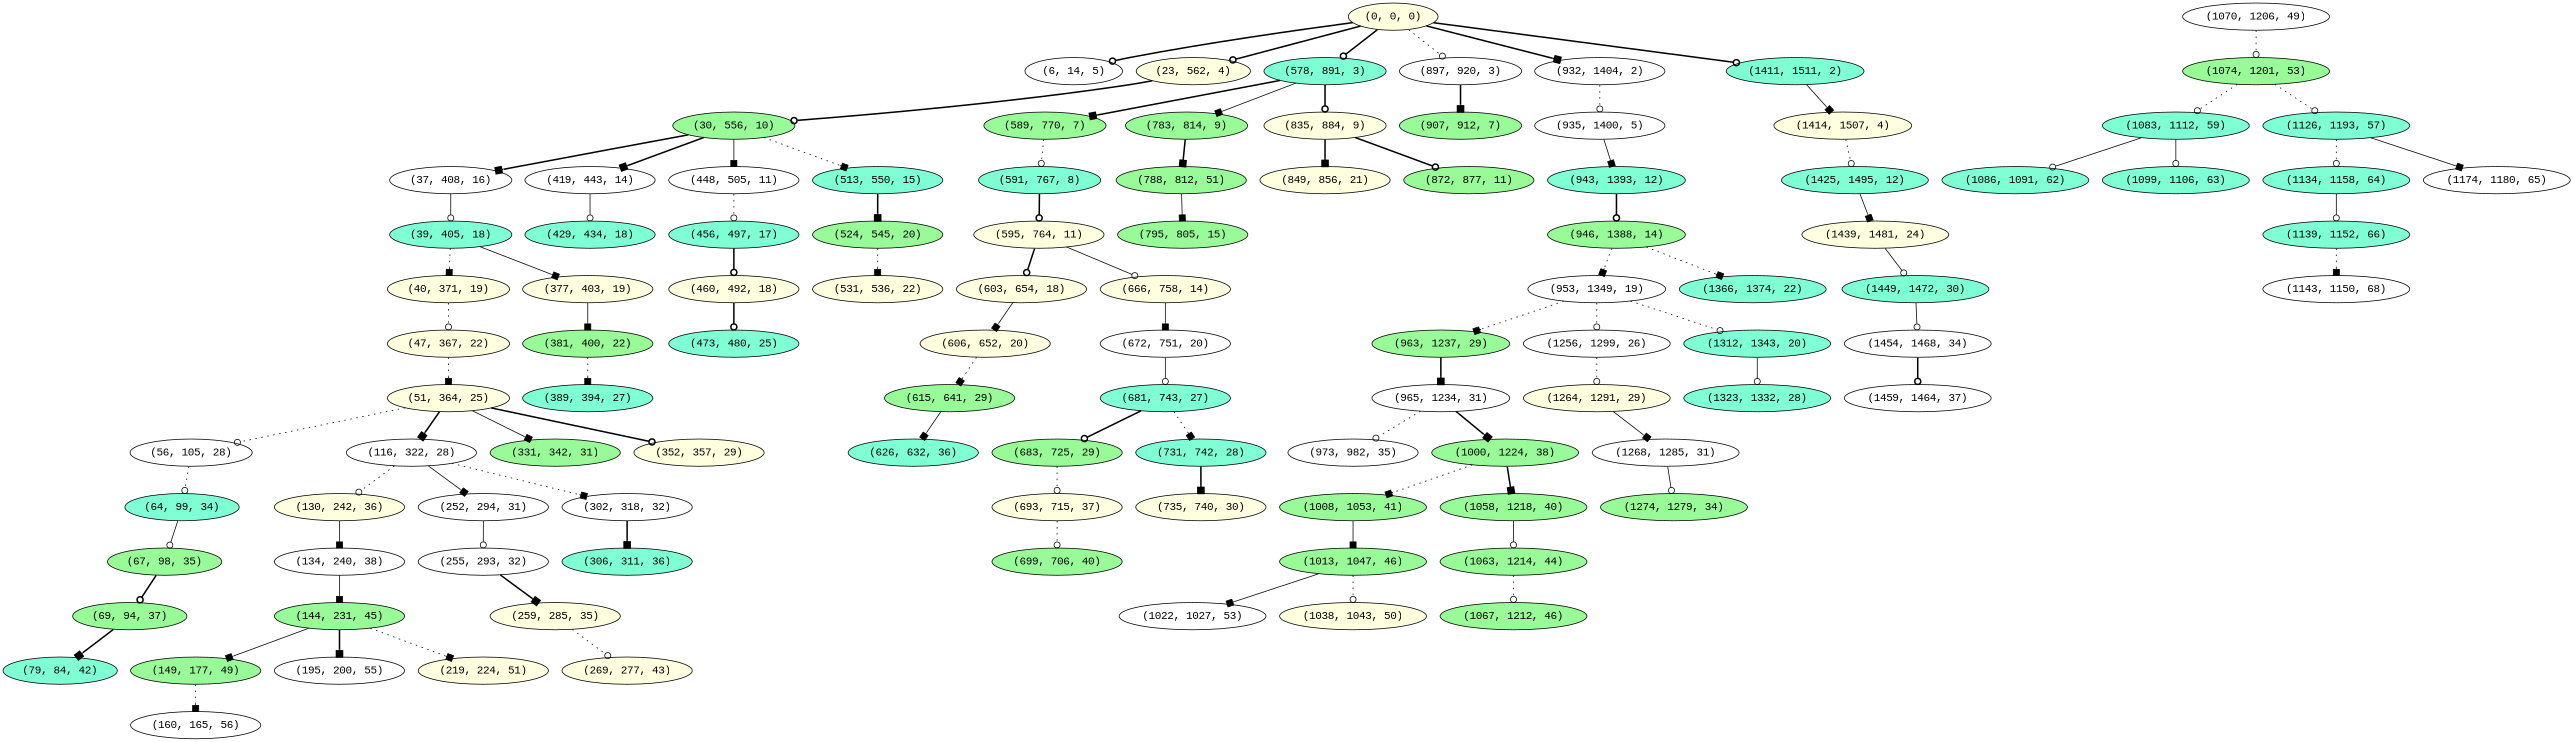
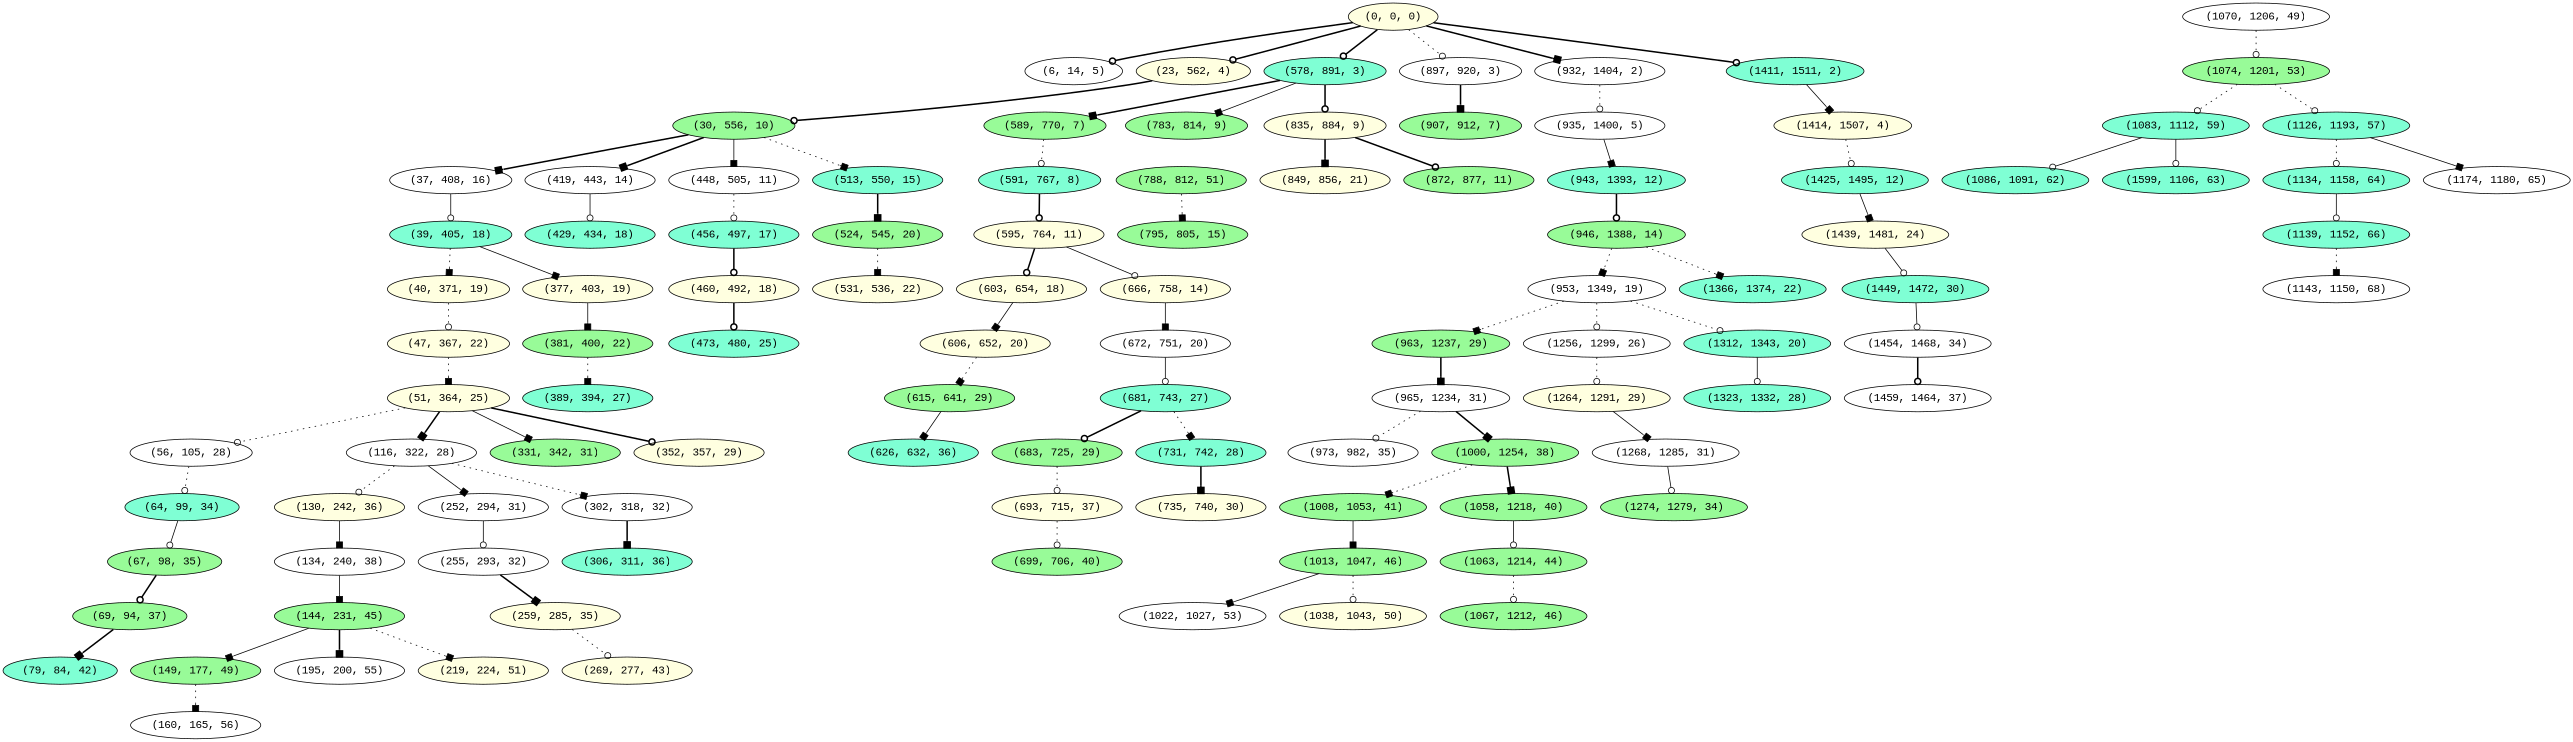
(1184, 149) -> none
(2176, 180) -> (2176, 180)
(1182, 204) -> (1182, 204)
(1505, 453) -> (1505, 453)
